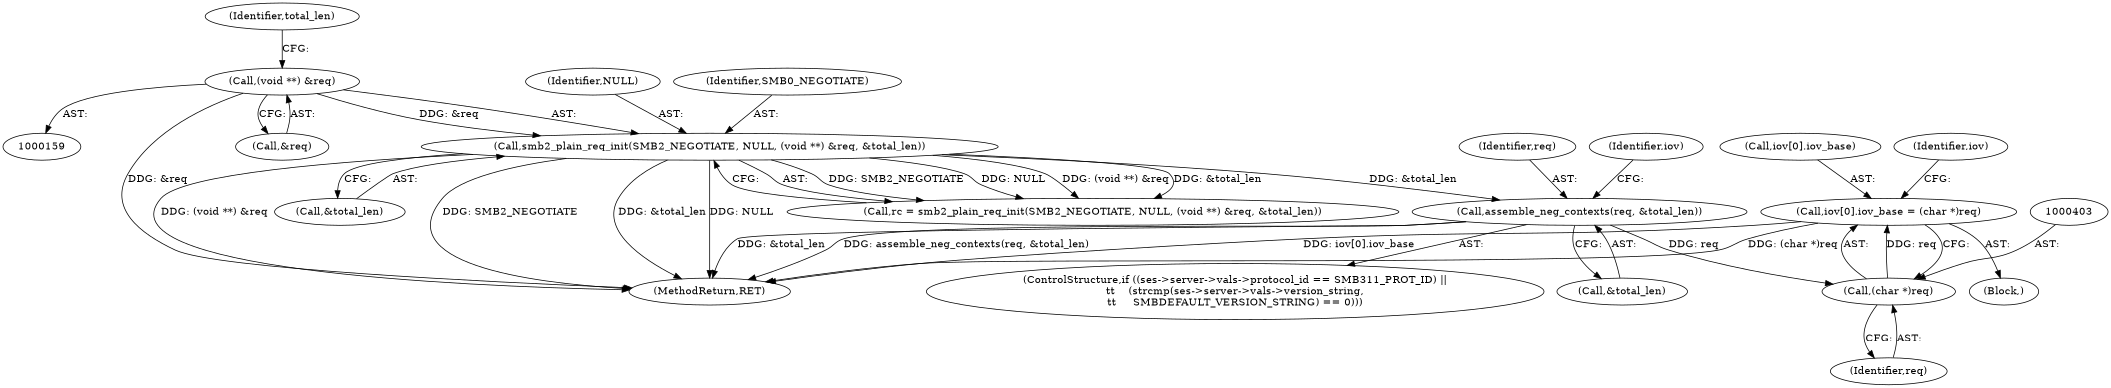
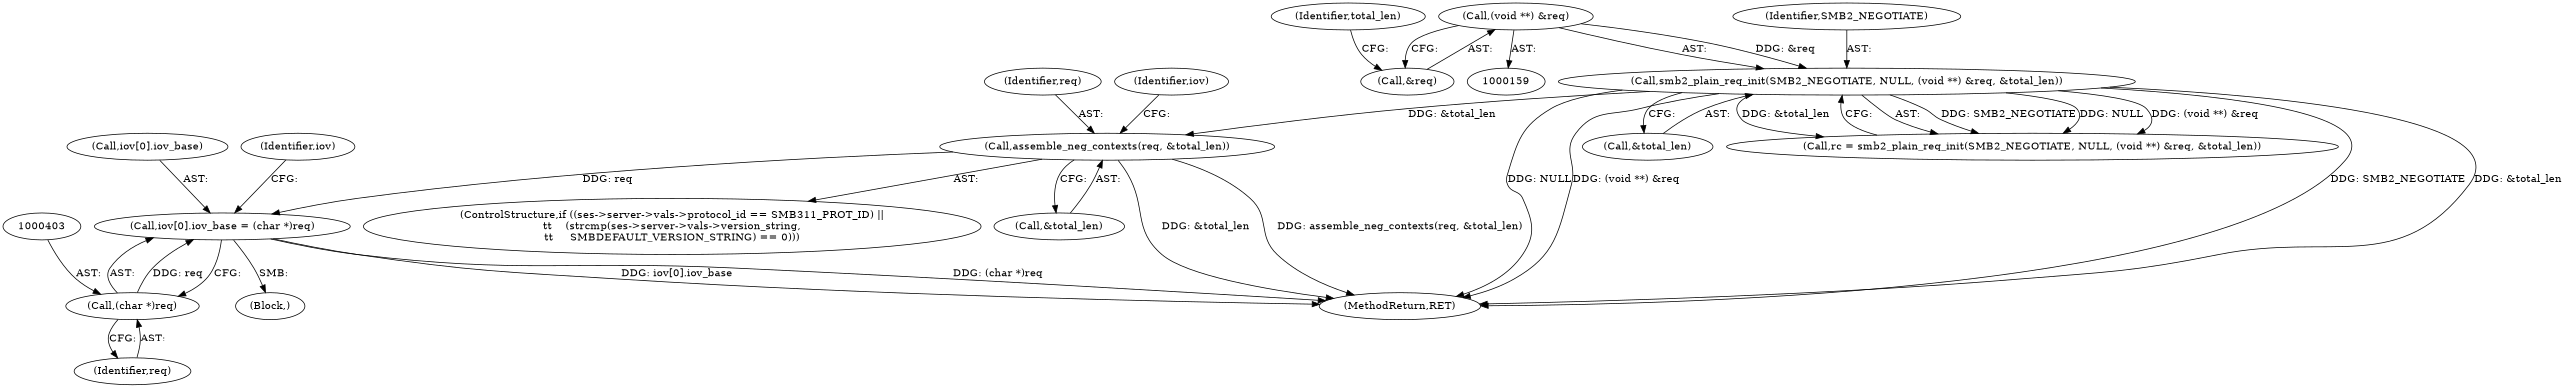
(282, 45) -> (1359, 51)
(593, 82) -> none
(788, 82) -> (1847, 16)
(2000, 244) -> (275, 274)
(224, 260) -> none
(1715, 263) -> (615, 172)
